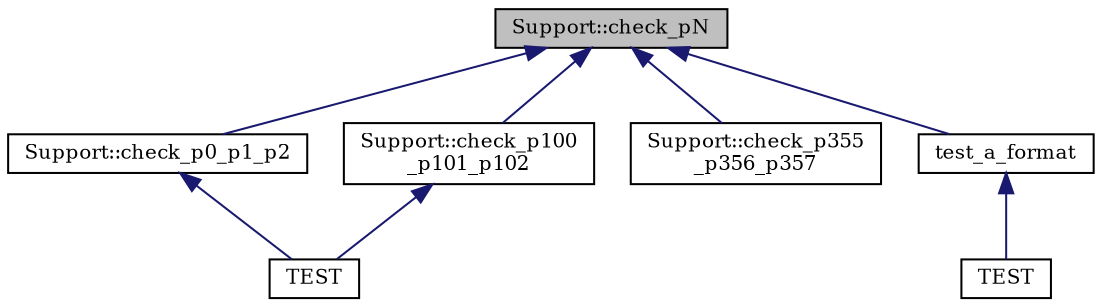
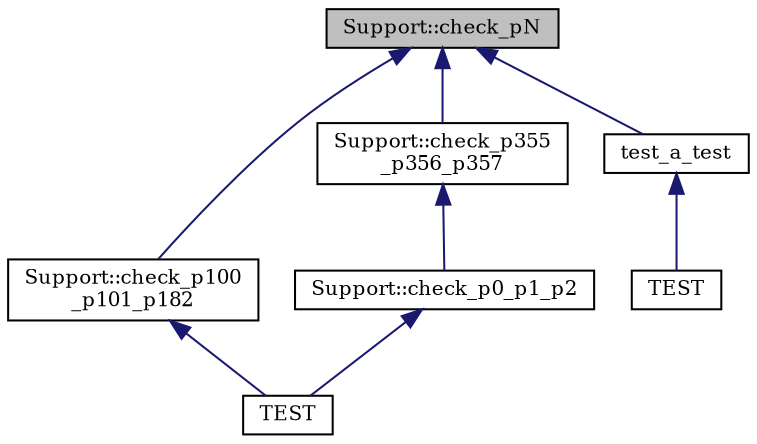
(375, 94) -> (444, 238)
(469, 154) -> (133, 290)
(1006, 154) -> (677, 154)
